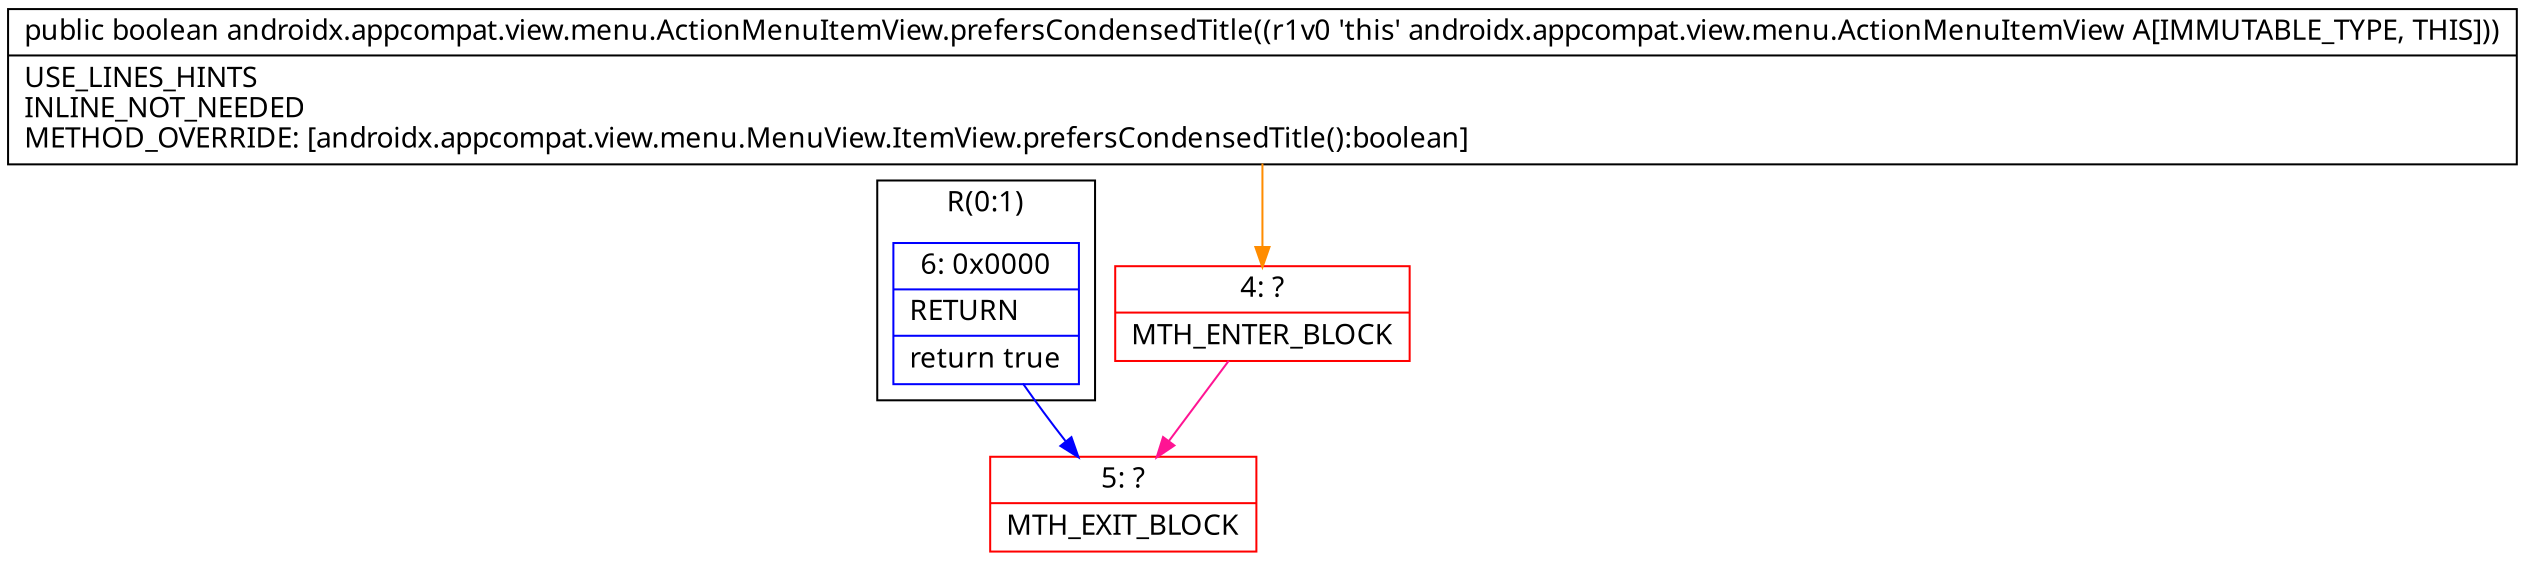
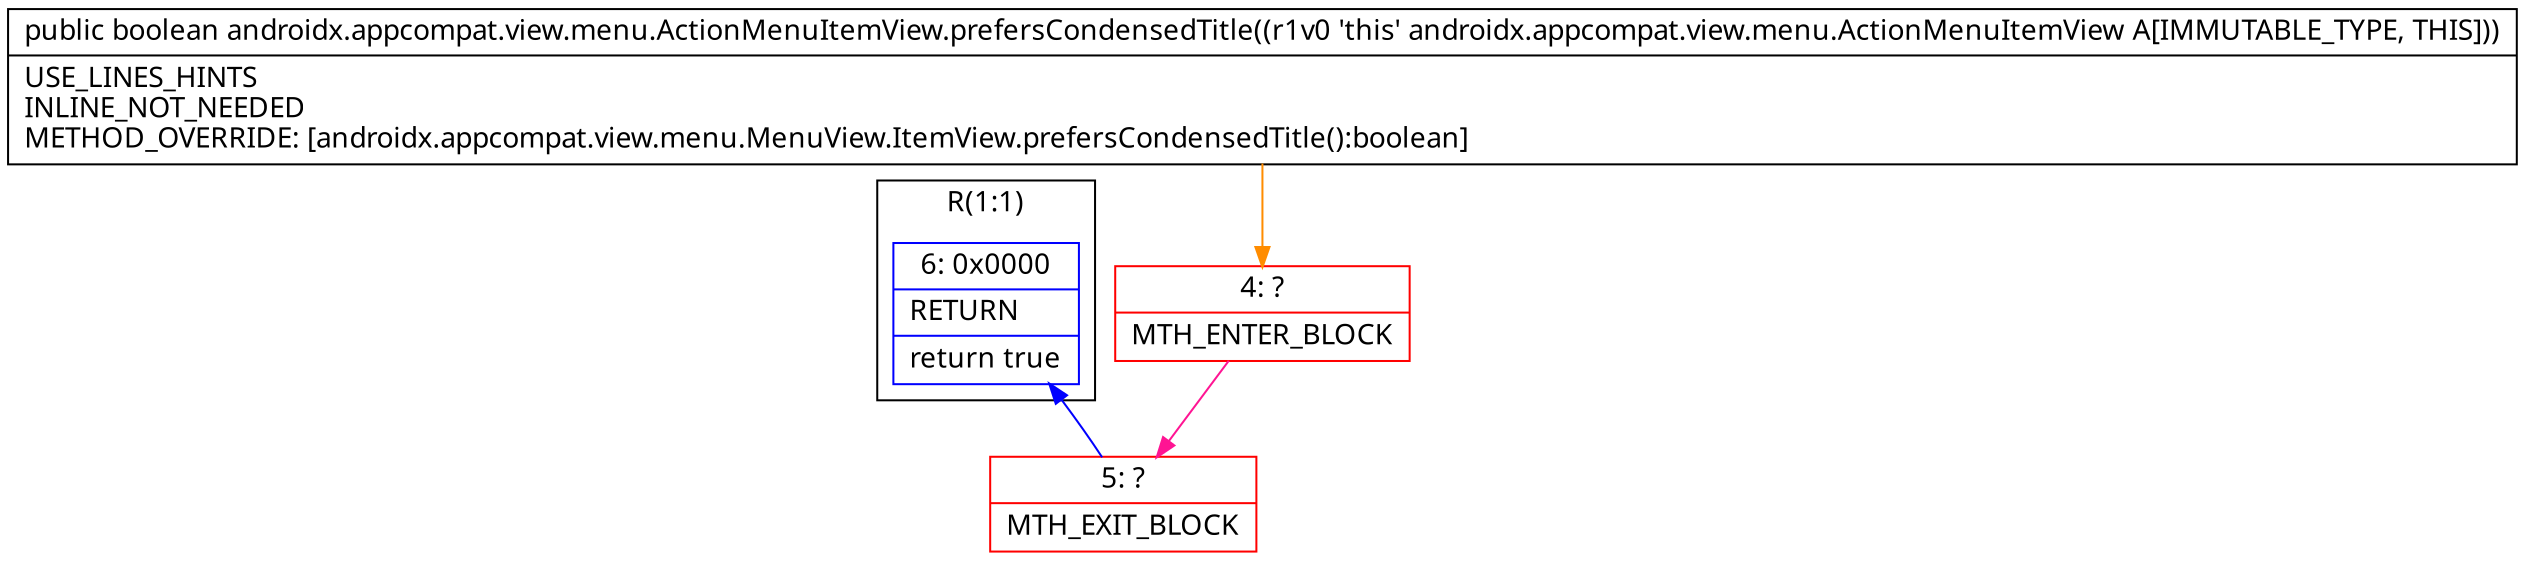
(986, 204) -> (986, 204)
(1044, 413) -> (1082, 428)
